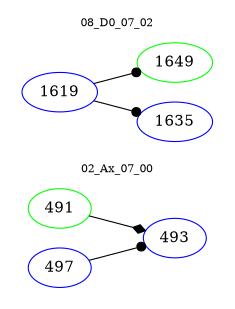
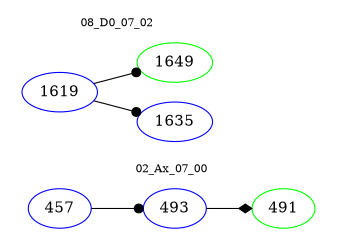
(111, 222) -> (223, 208)
(60, 268) -> (60, 208)
